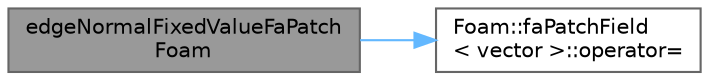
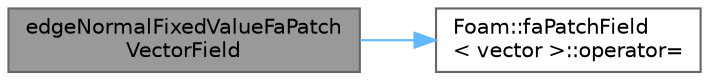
(184, 40) -> (184, 40)
